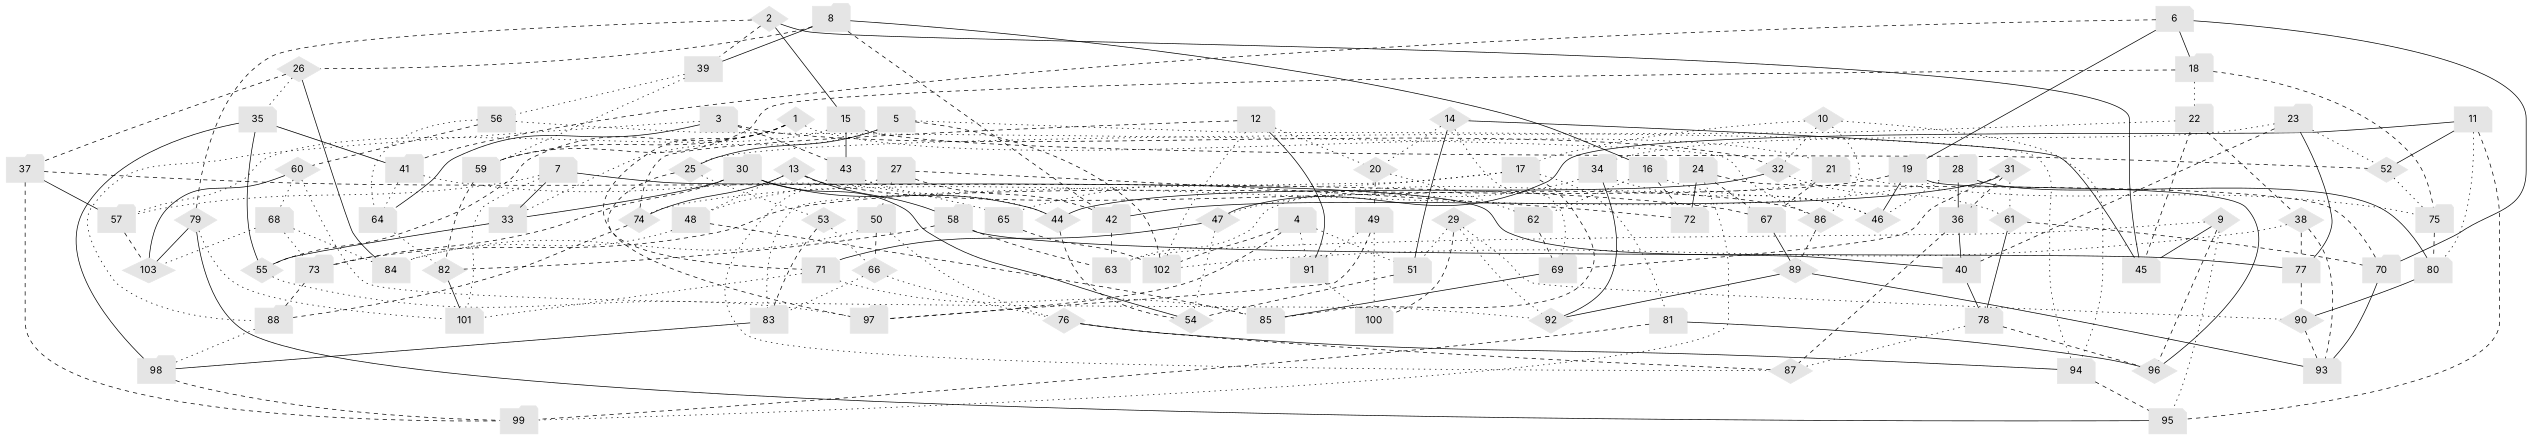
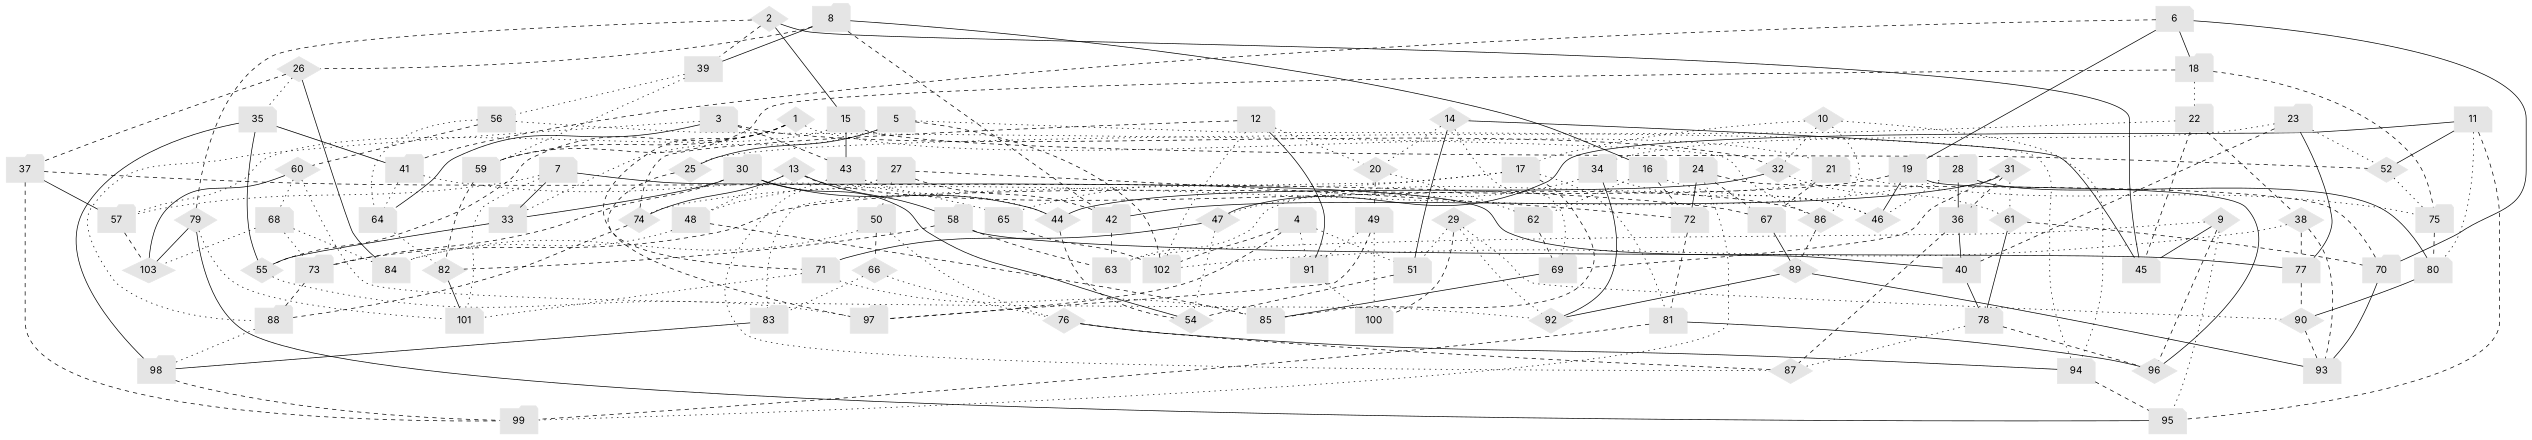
(824, 220) -> none
none -> (1679, 270)
